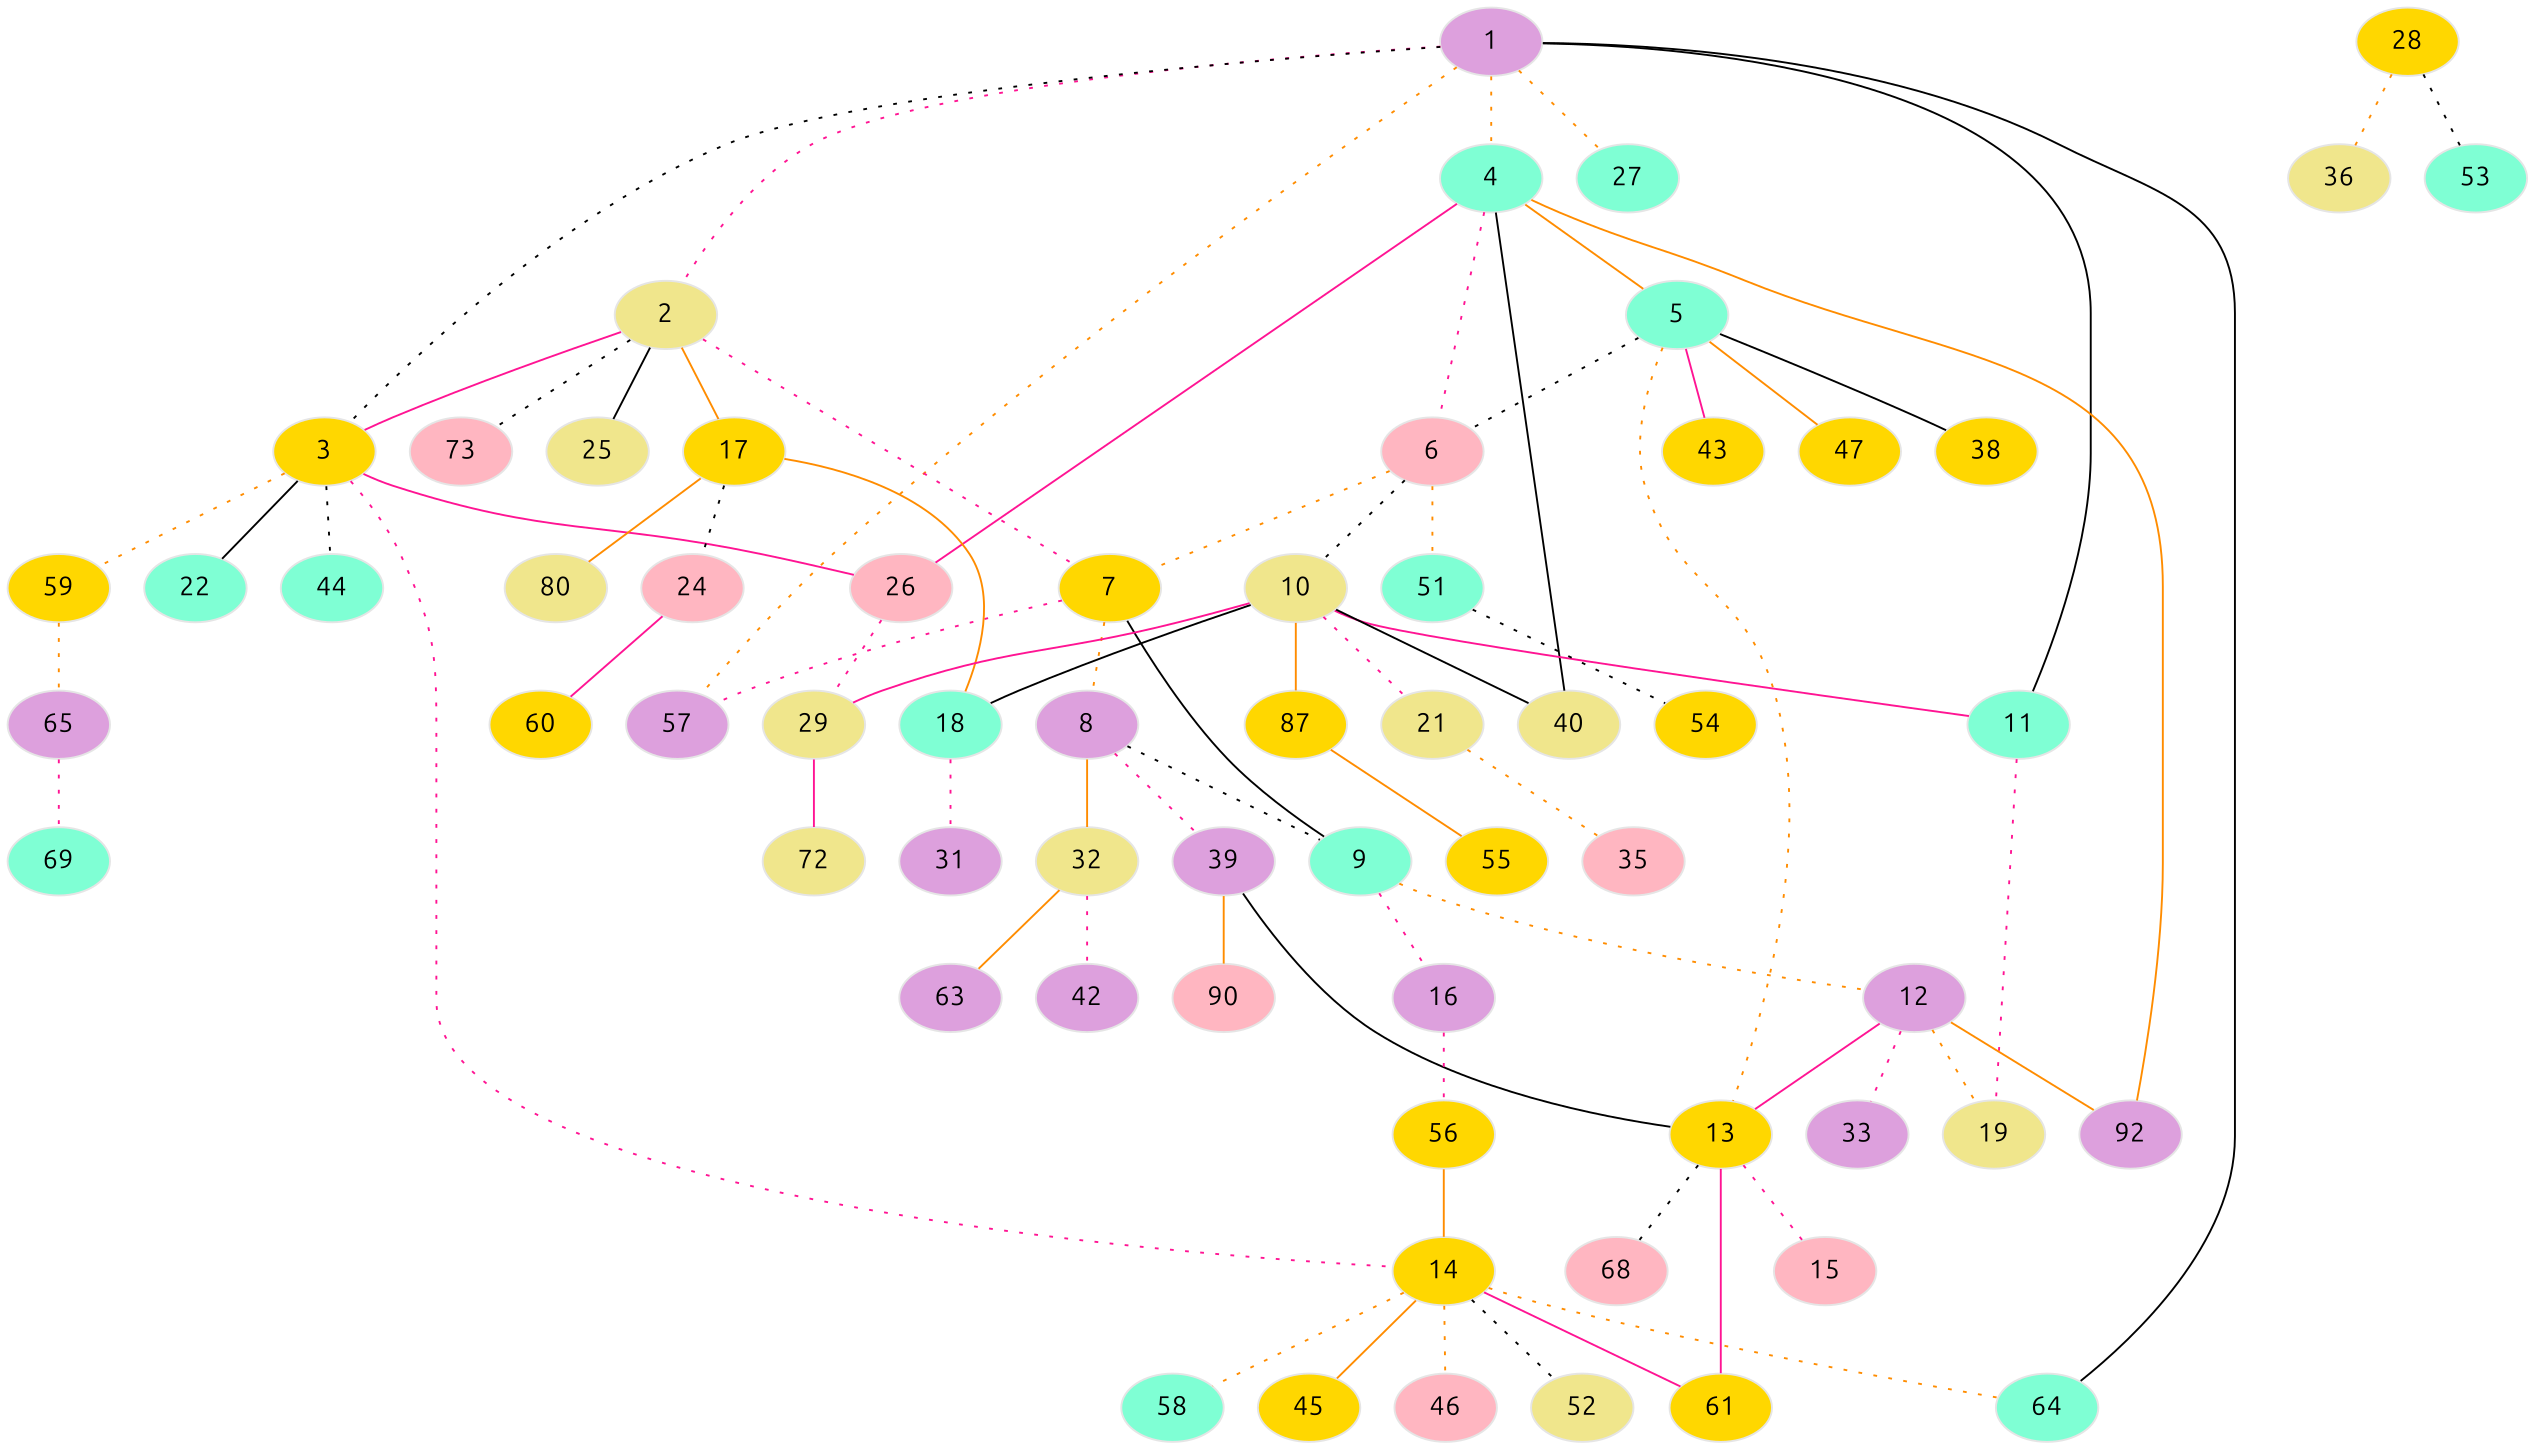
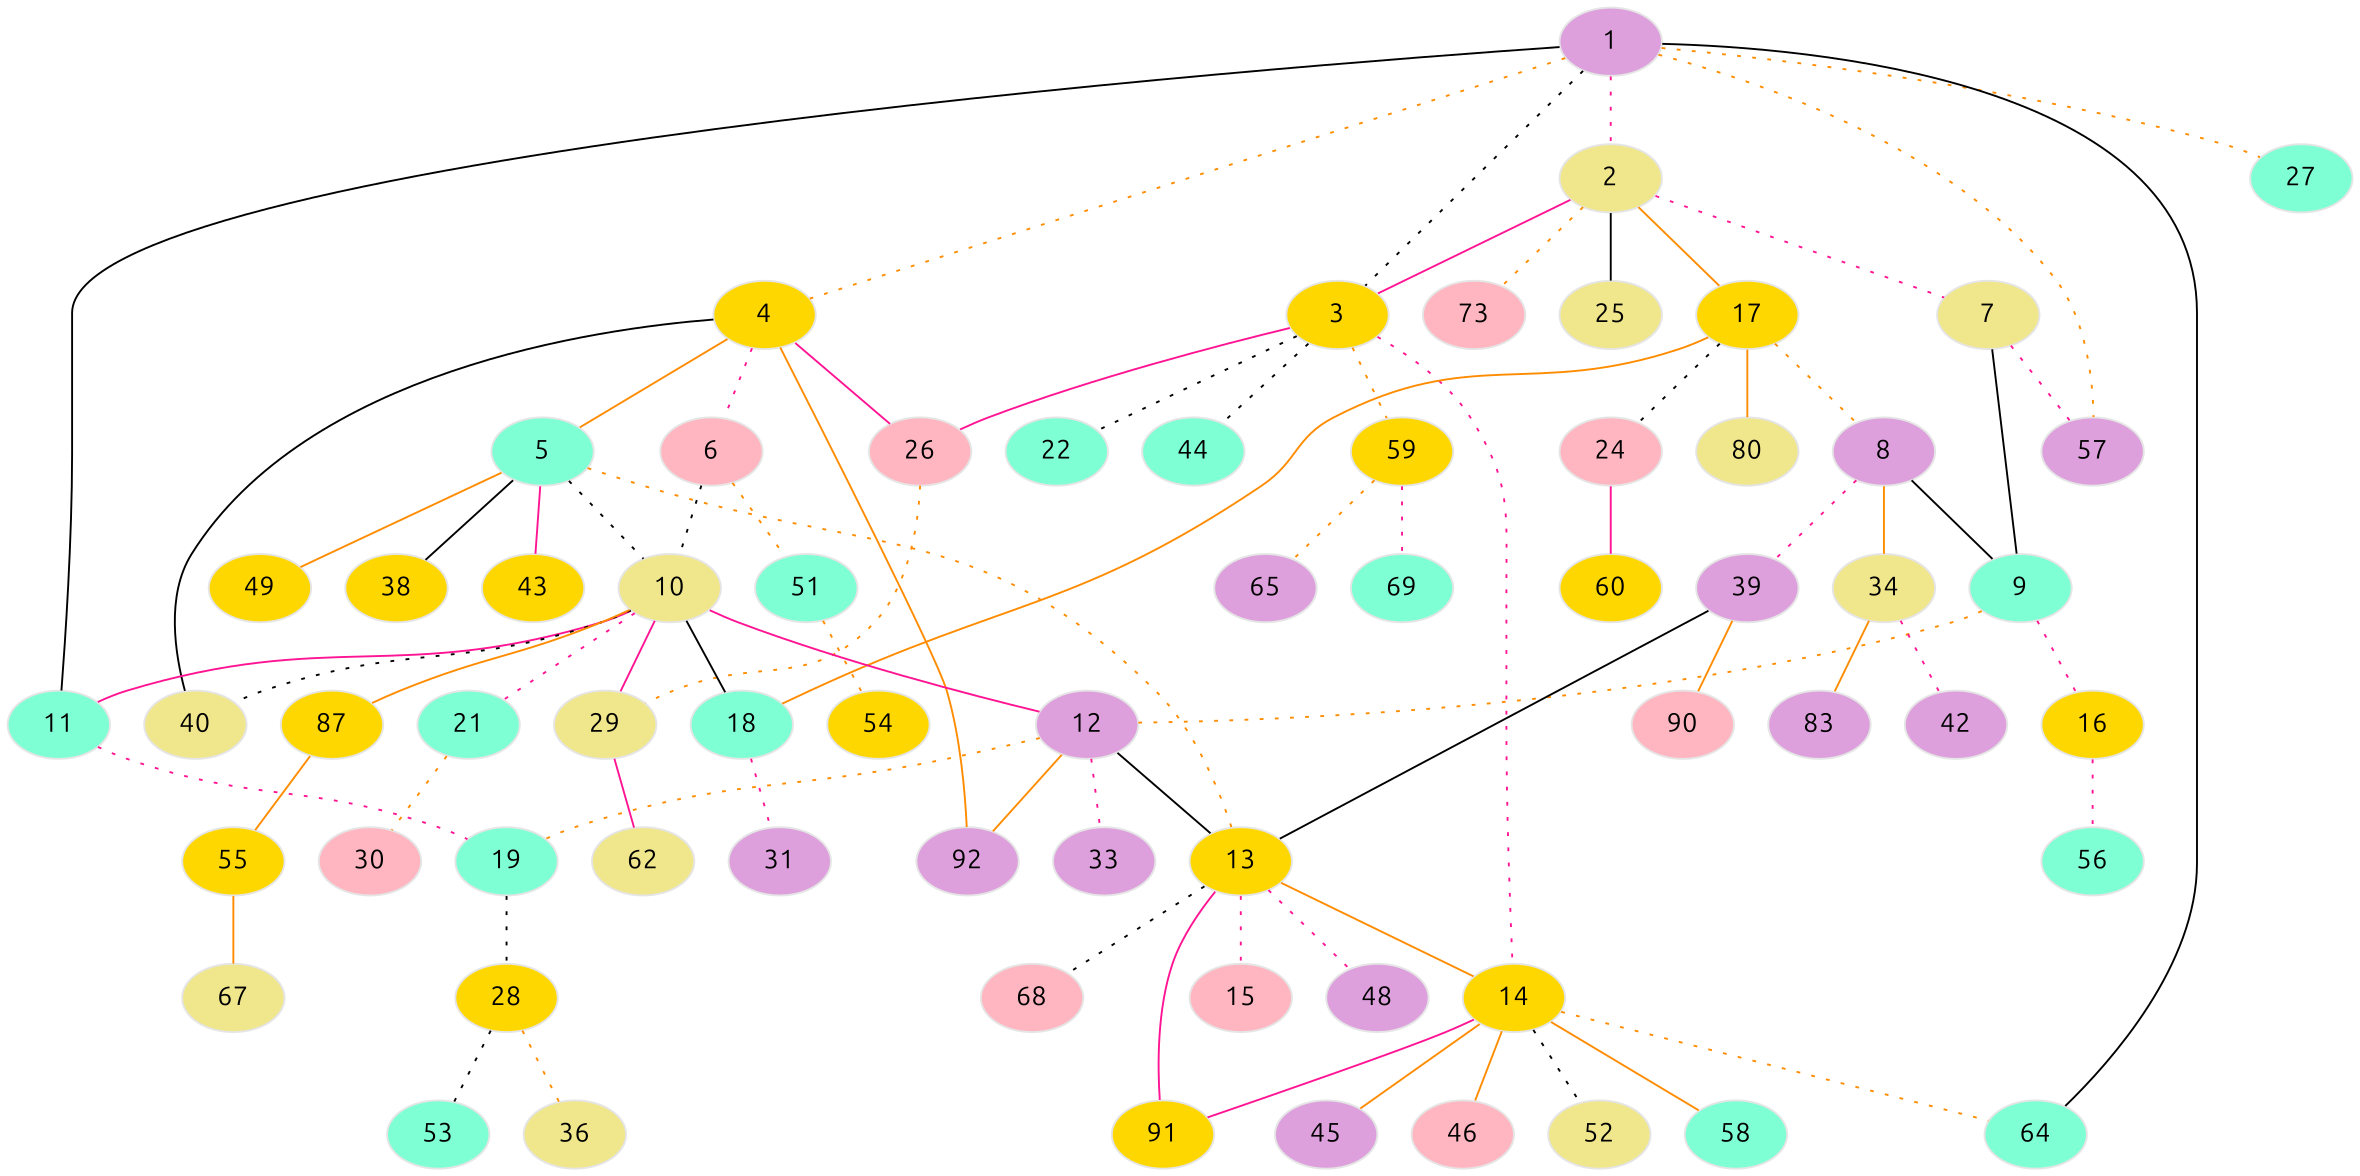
(1491, 178) -> (765, 315)
(563, 383) -> (1543, 246)
(1555, 383) -> (606, 520)
(1850, 452) -> (260, 588)
(260, 520) -> (1197, 383)
(1271, 520) -> none
(1110, 588) -> (1988, 315)
(1540, 642) -> (834, 640)
(1432, 656) -> (342, 670)
(849, 669) -> (852, 643)
none -> (889, 672)
(1096, 673) -> (1815, 383)
(1432, 725) -> (469, 725)
(59, 793) -> (1402, 520)
(1224, 793) -> (1952, 520)
(814, 861) -> (643, 861)
(1087, 861) -> (1884, 588)
(1634, 861) -> (370, 861)
none -> (507, 930)
none -> (233, 998)
(951, 998) -> (1819, 725)
none -> (1377, 998)
(1444, 998) -> (2093, 725)
(1817, 1066) -> (1164, 793)
(1444, 1135) -> (2093, 861)
(1994, 1135) -> (507, 861)
(1444, 1203) -> (1377, 930)
(1308, 1339) -> (1625, 1066)
(1445, 1340) -> (1489, 1066)
(1309, 1408) -> (1326, 1135)
(1721, 1408) -> (1163, 1135)
